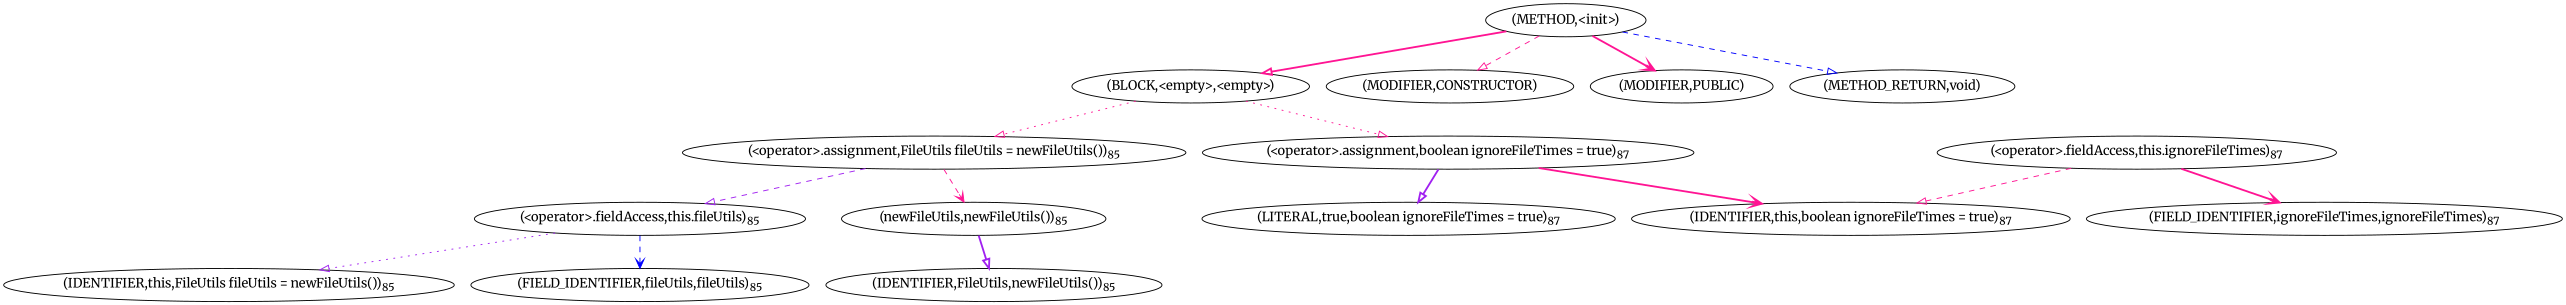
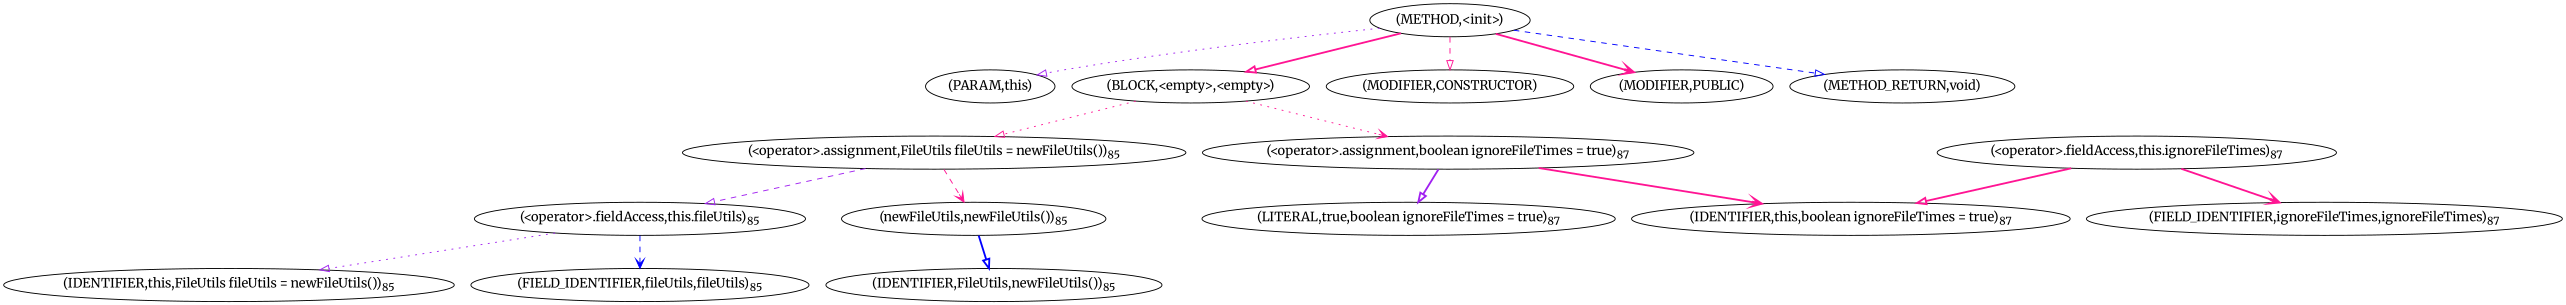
none -> (990, 86)
(1312, 118) -> (1312, 118)
(1999, 185) -> (1999, 185)
(982, 248) -> (982, 248)
